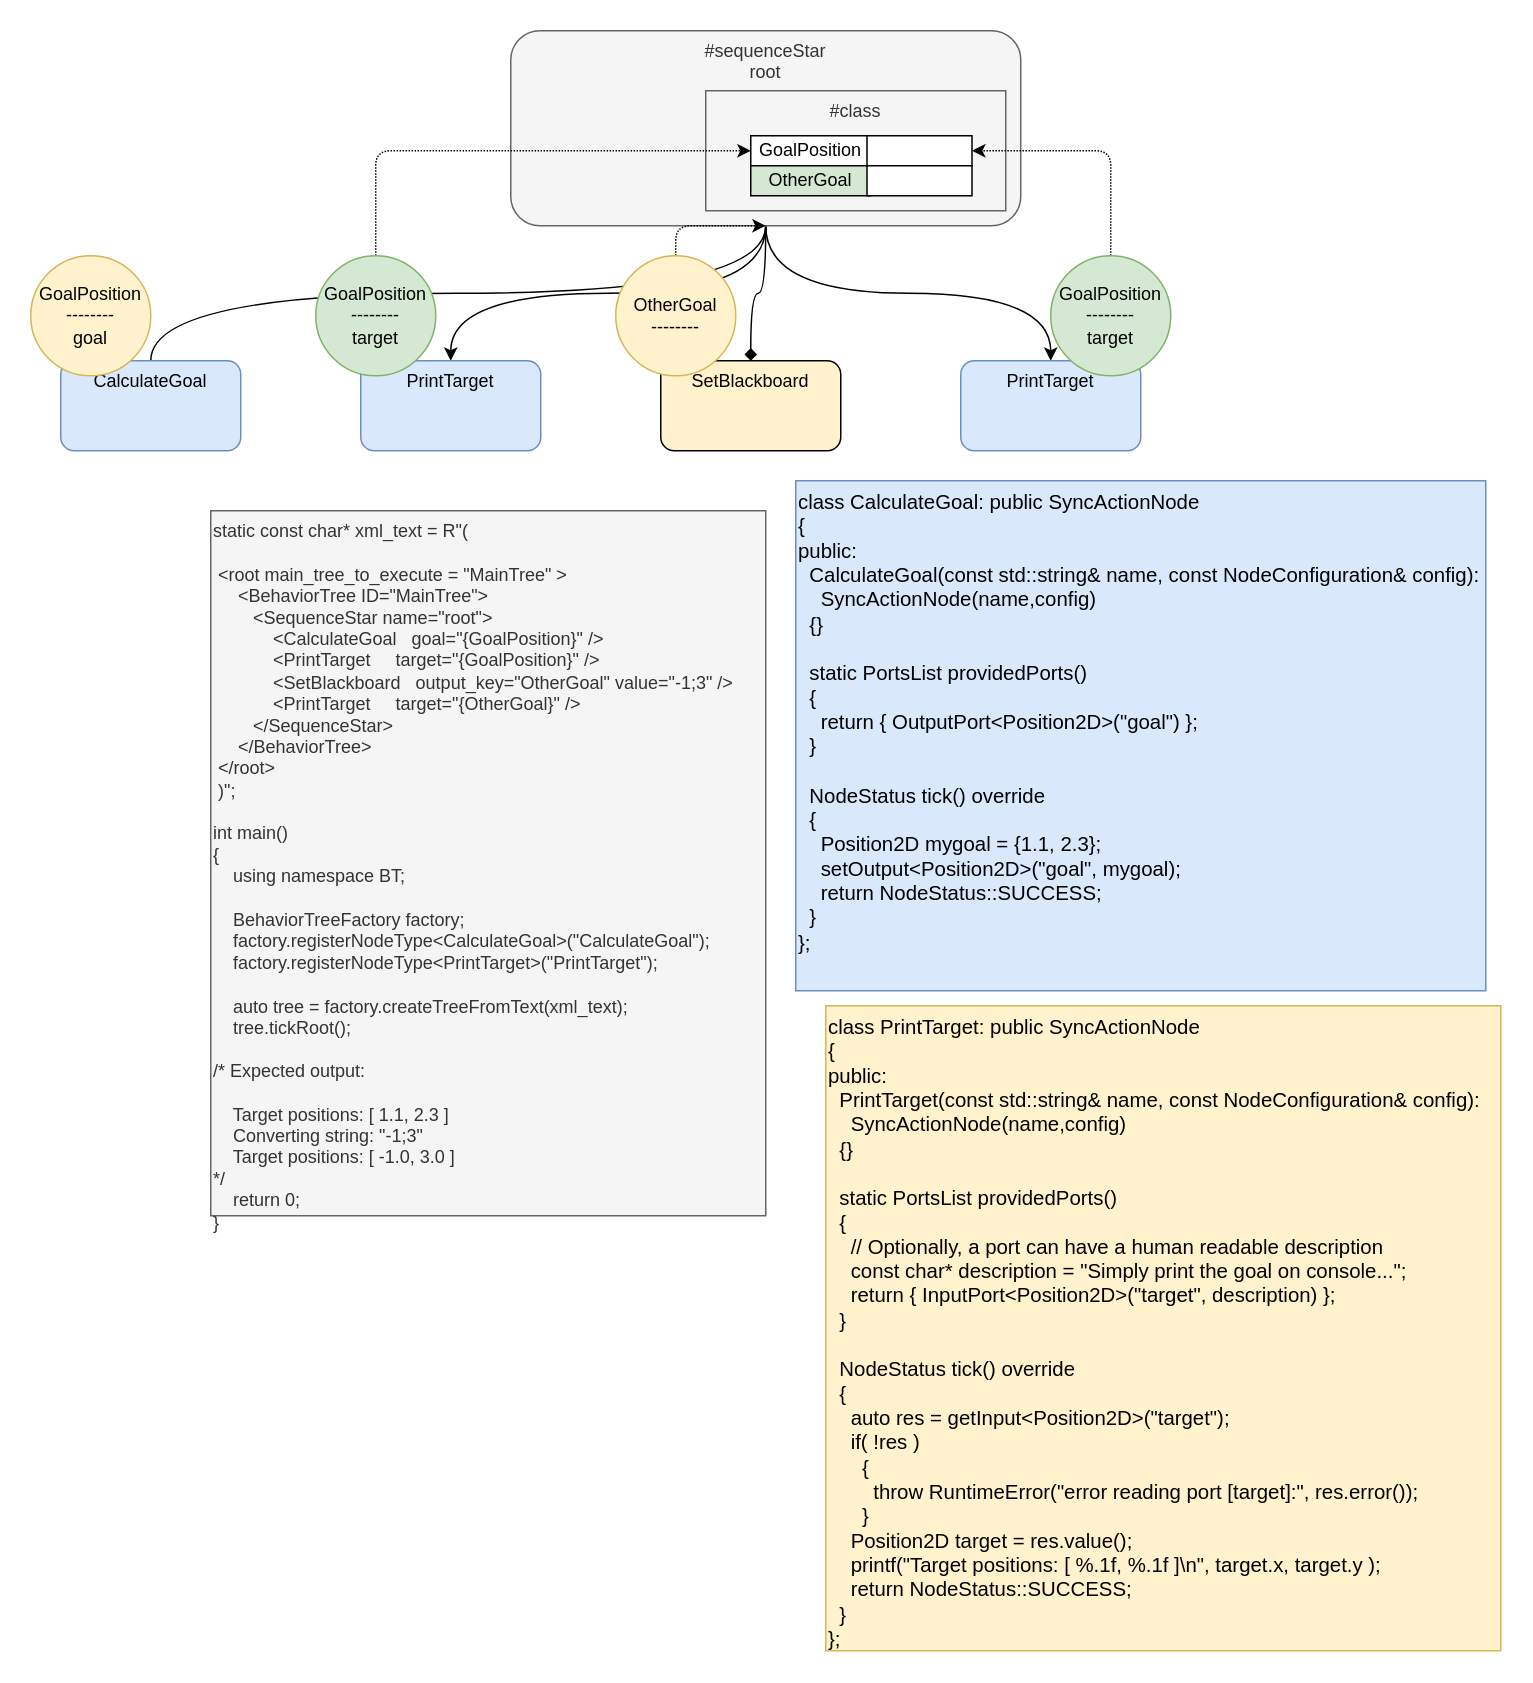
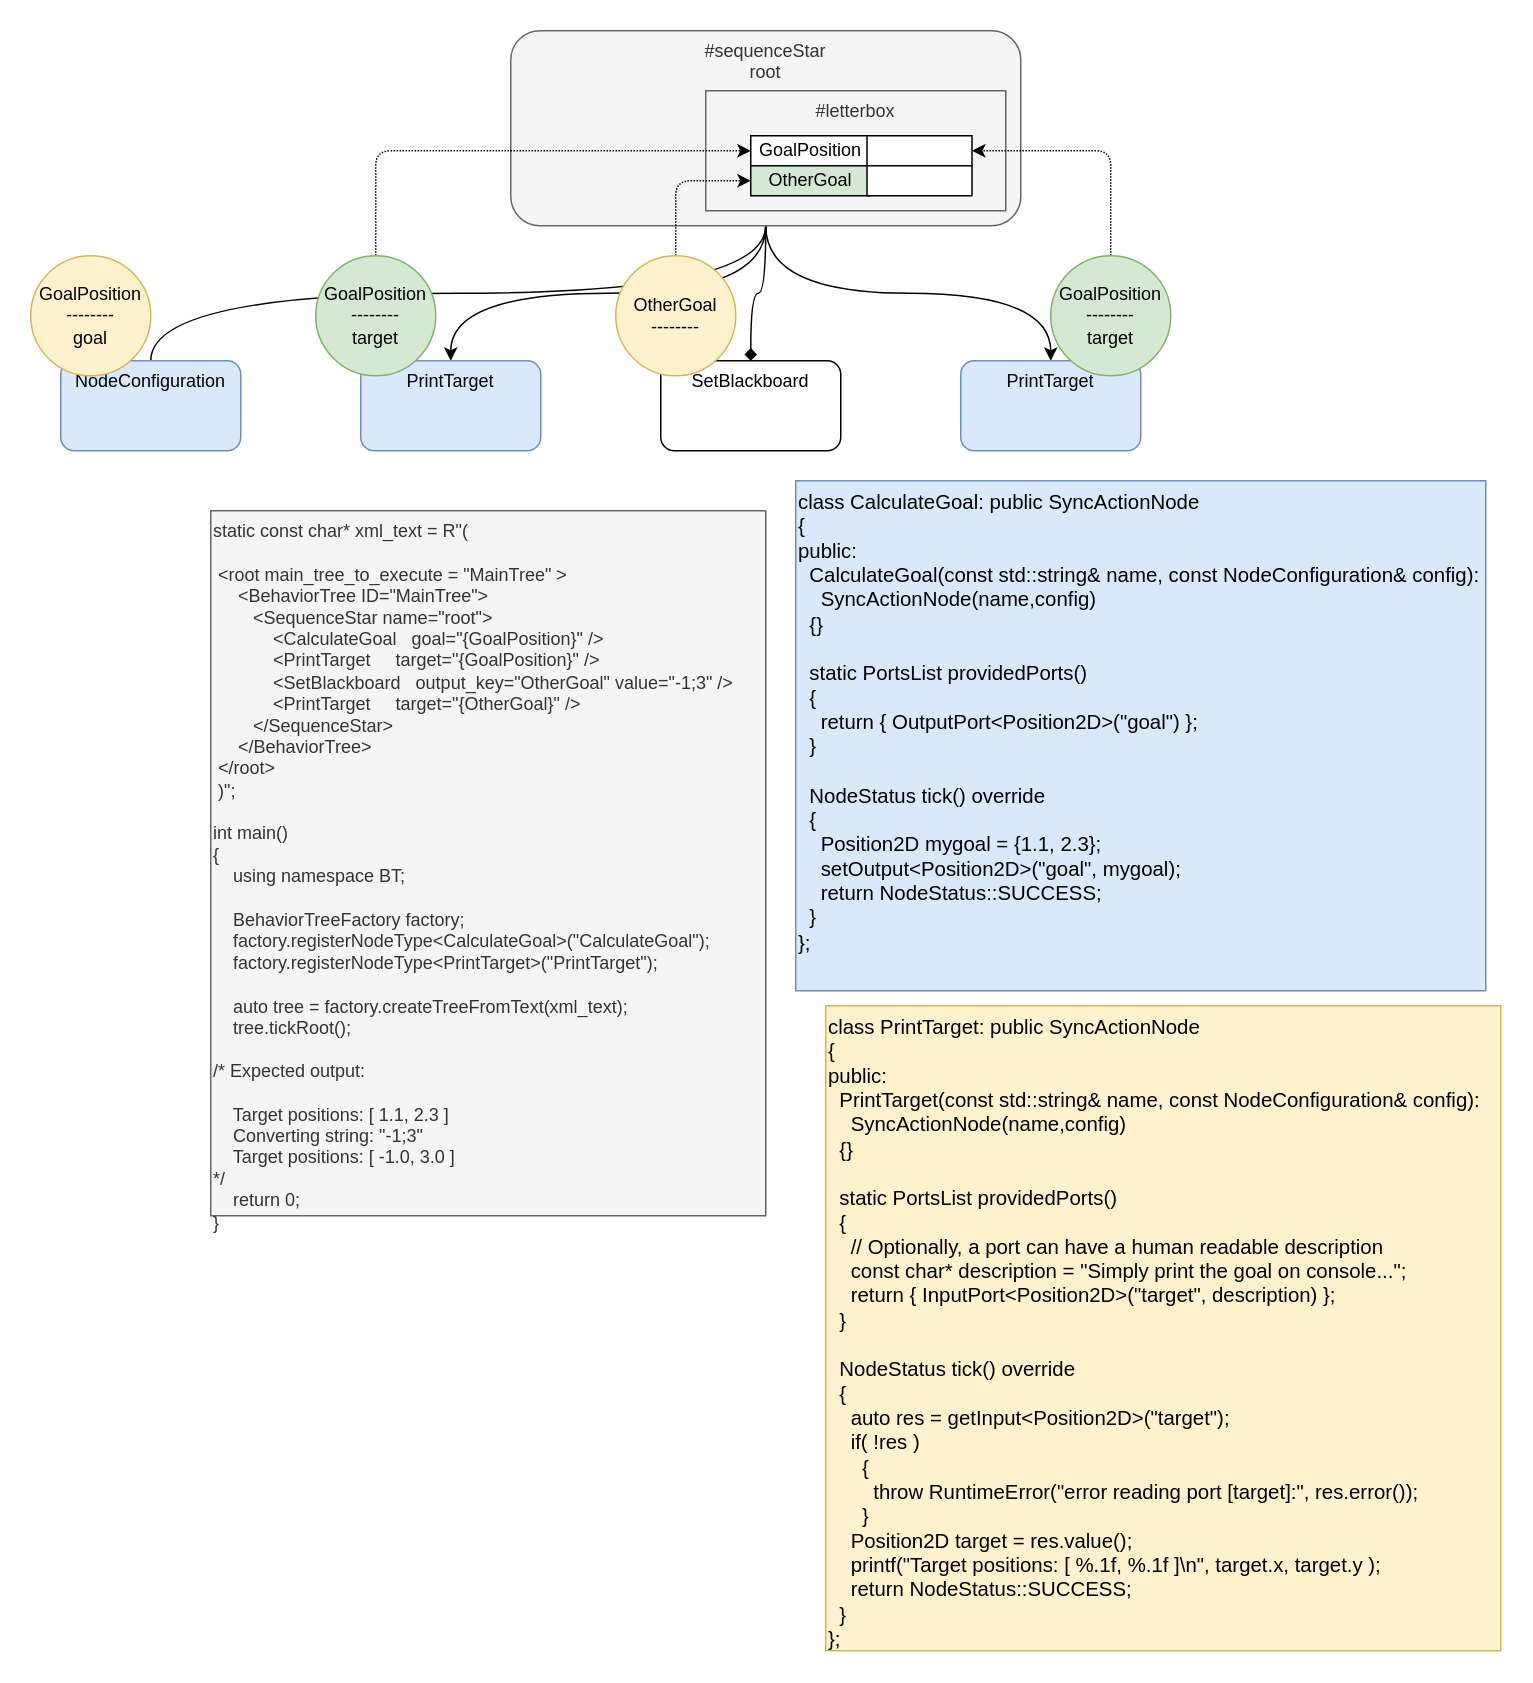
(856, 112) -> (856, 112)
(680, 230) -> (676, 210)
(151, 382) -> (151, 382)
(751, 406) -> (751, 406)
